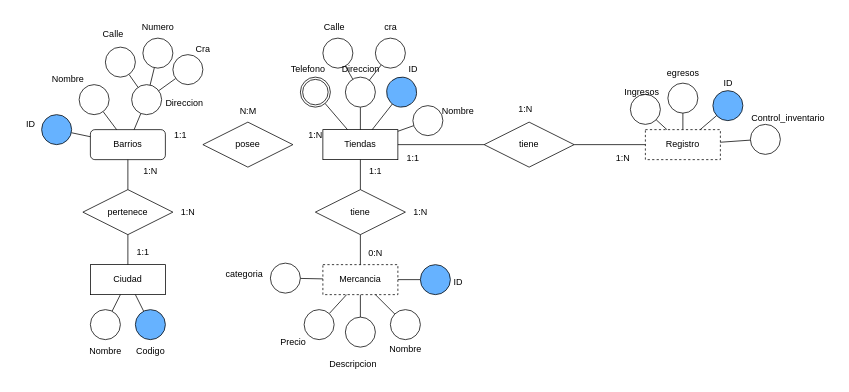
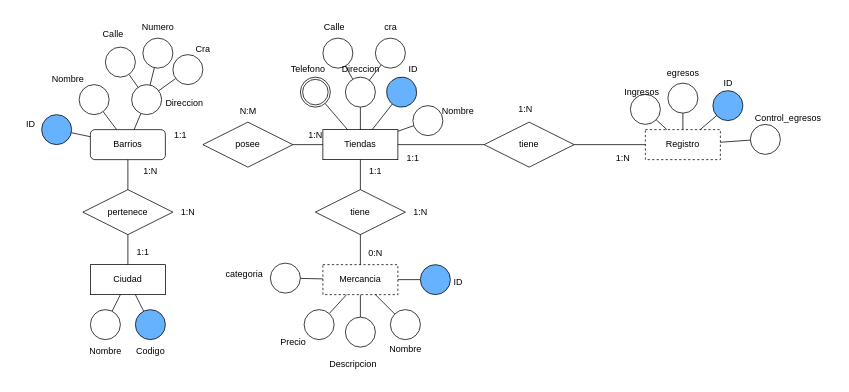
(788, 118) -> (788, 118)
none -> (308, 144)
